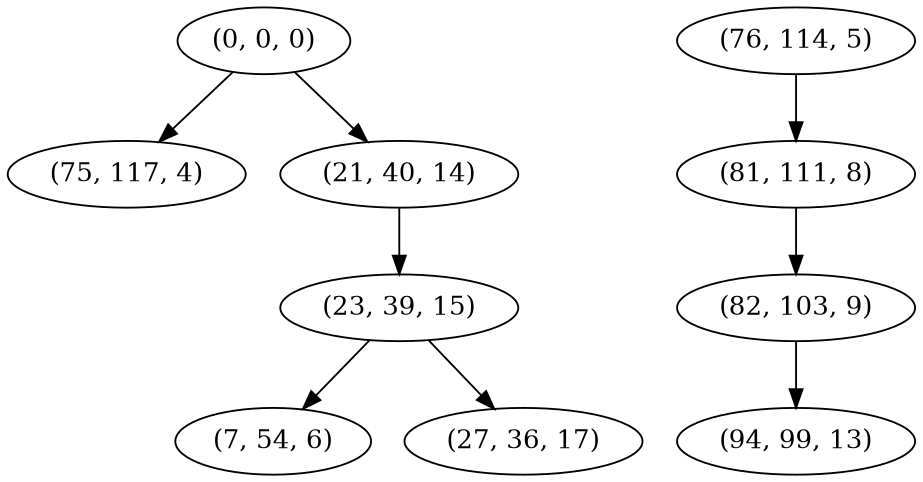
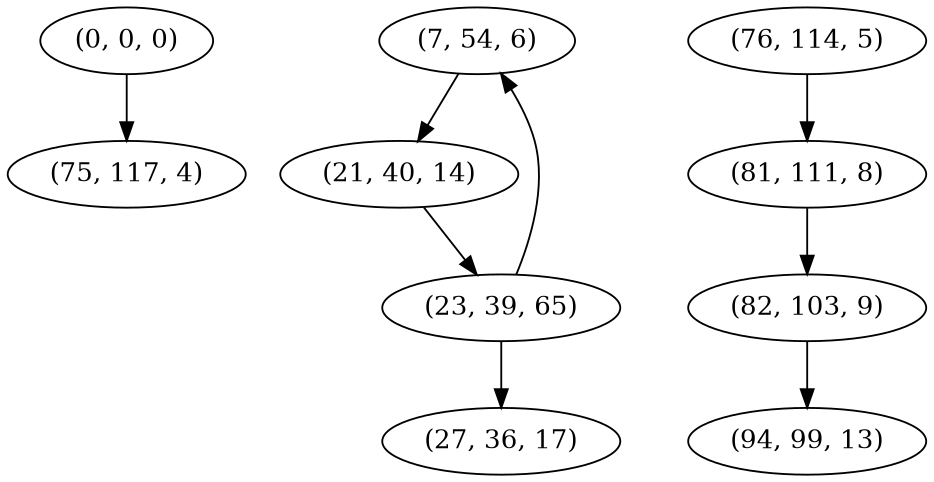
(324, 100) -> (443, 100)
(399, 308) -> (501, 308)
